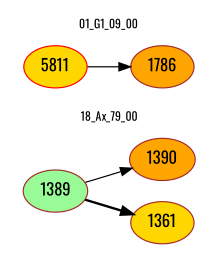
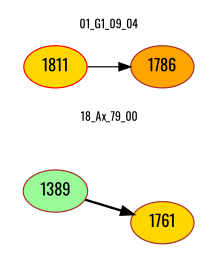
(109, 25) -> (109, 25)
(55, 67) -> (55, 67)
(162, 159) -> none
(162, 223) -> (162, 223)
